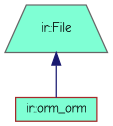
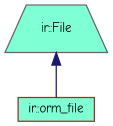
(56, 109) -> (56, 109)
